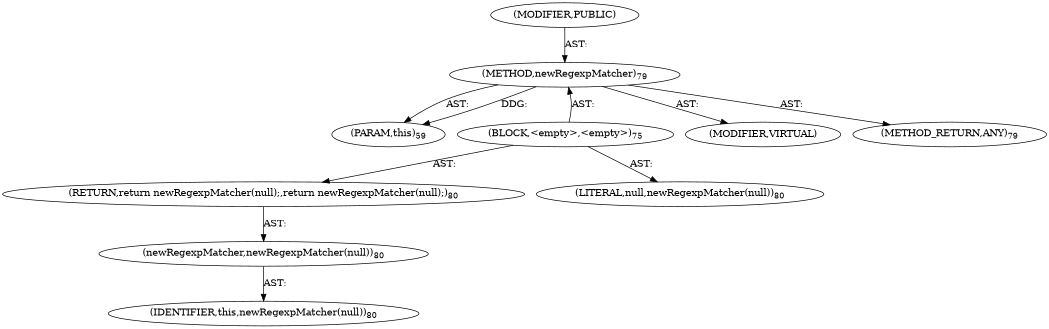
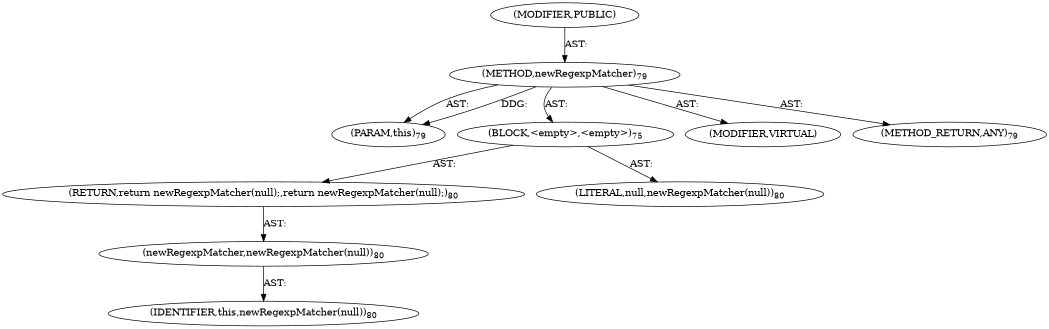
(571, 108) -> (544, 102)
(421, 133) -> (421, 133)
